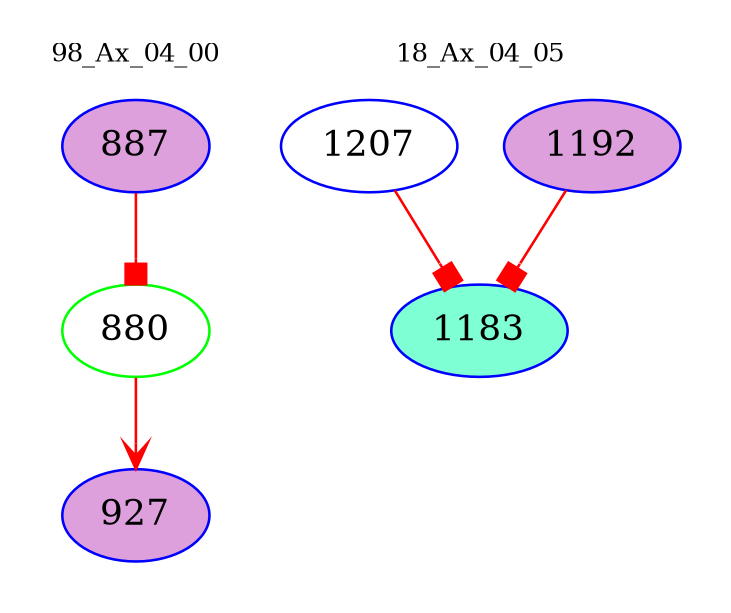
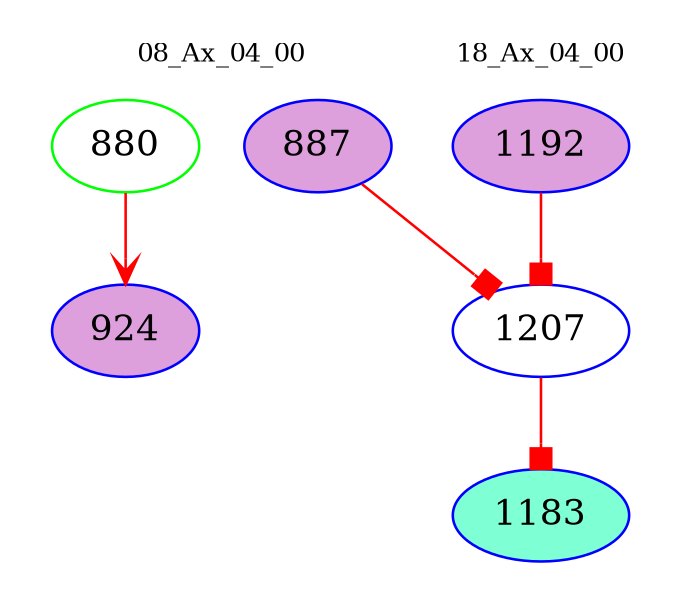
(136, 55) -> (222, 55)
(481, 55) -> (541, 55)
(136, 226) -> (396, 211)
(543, 227) -> (541, 226)
(136, 515) -> (126, 331)
